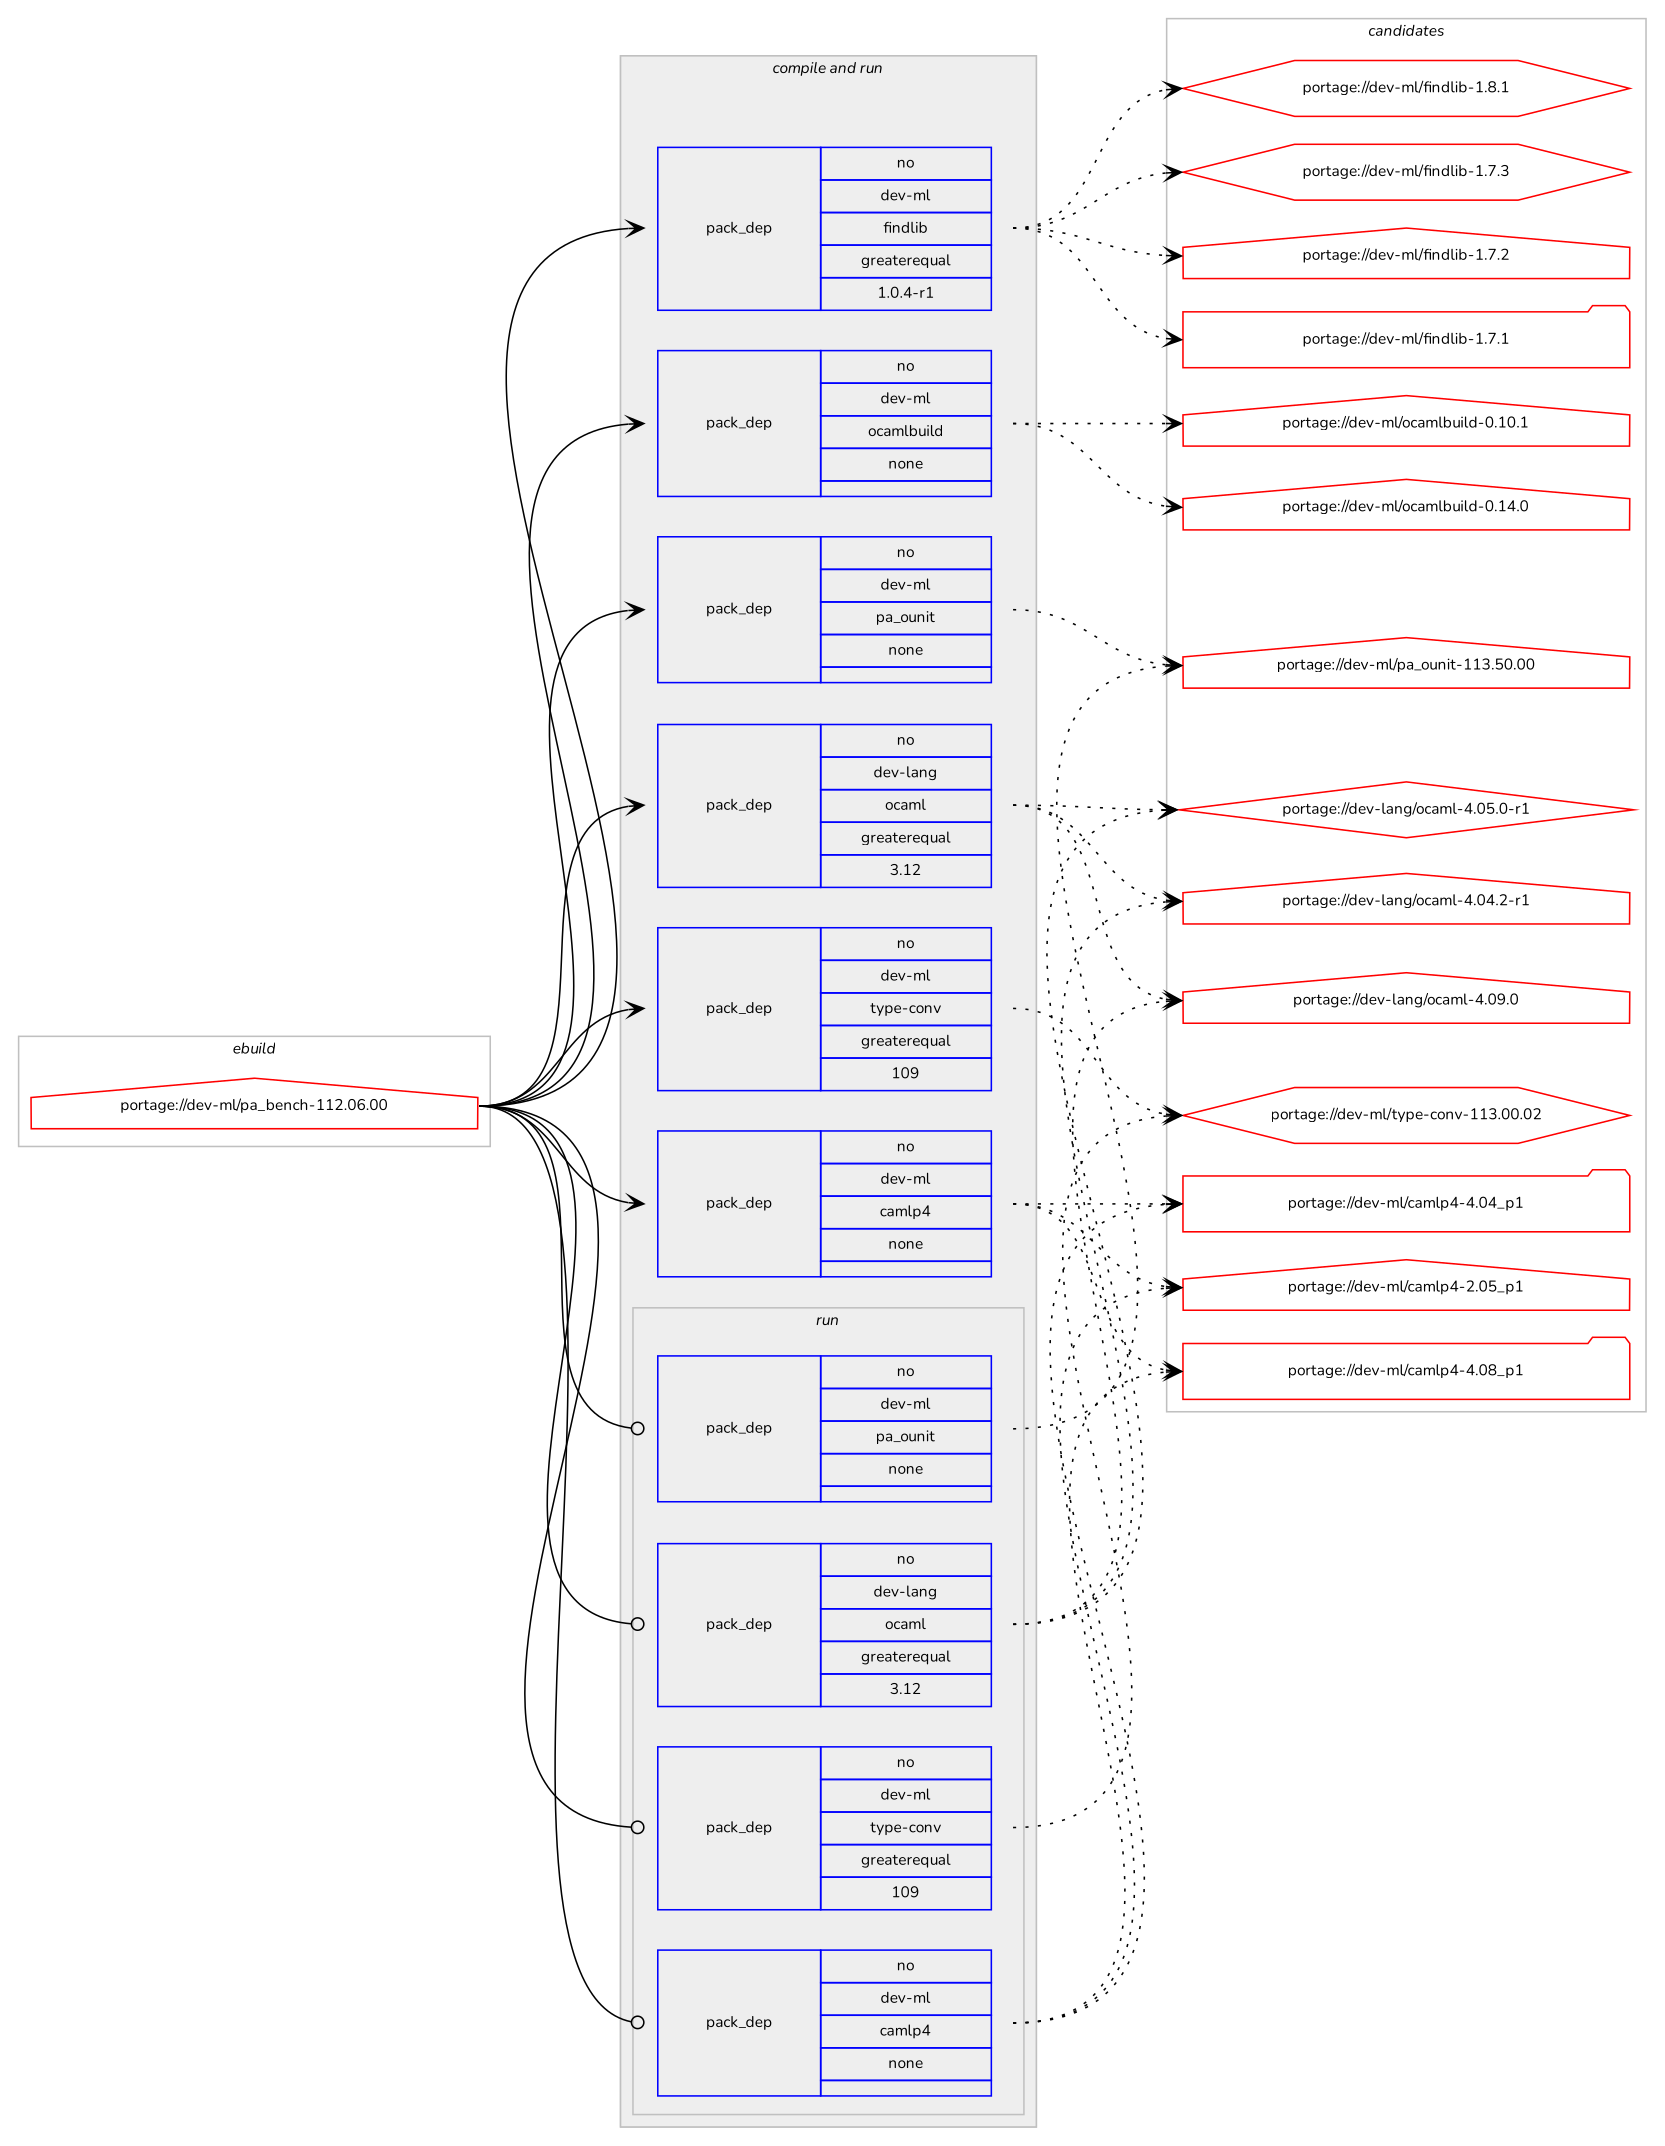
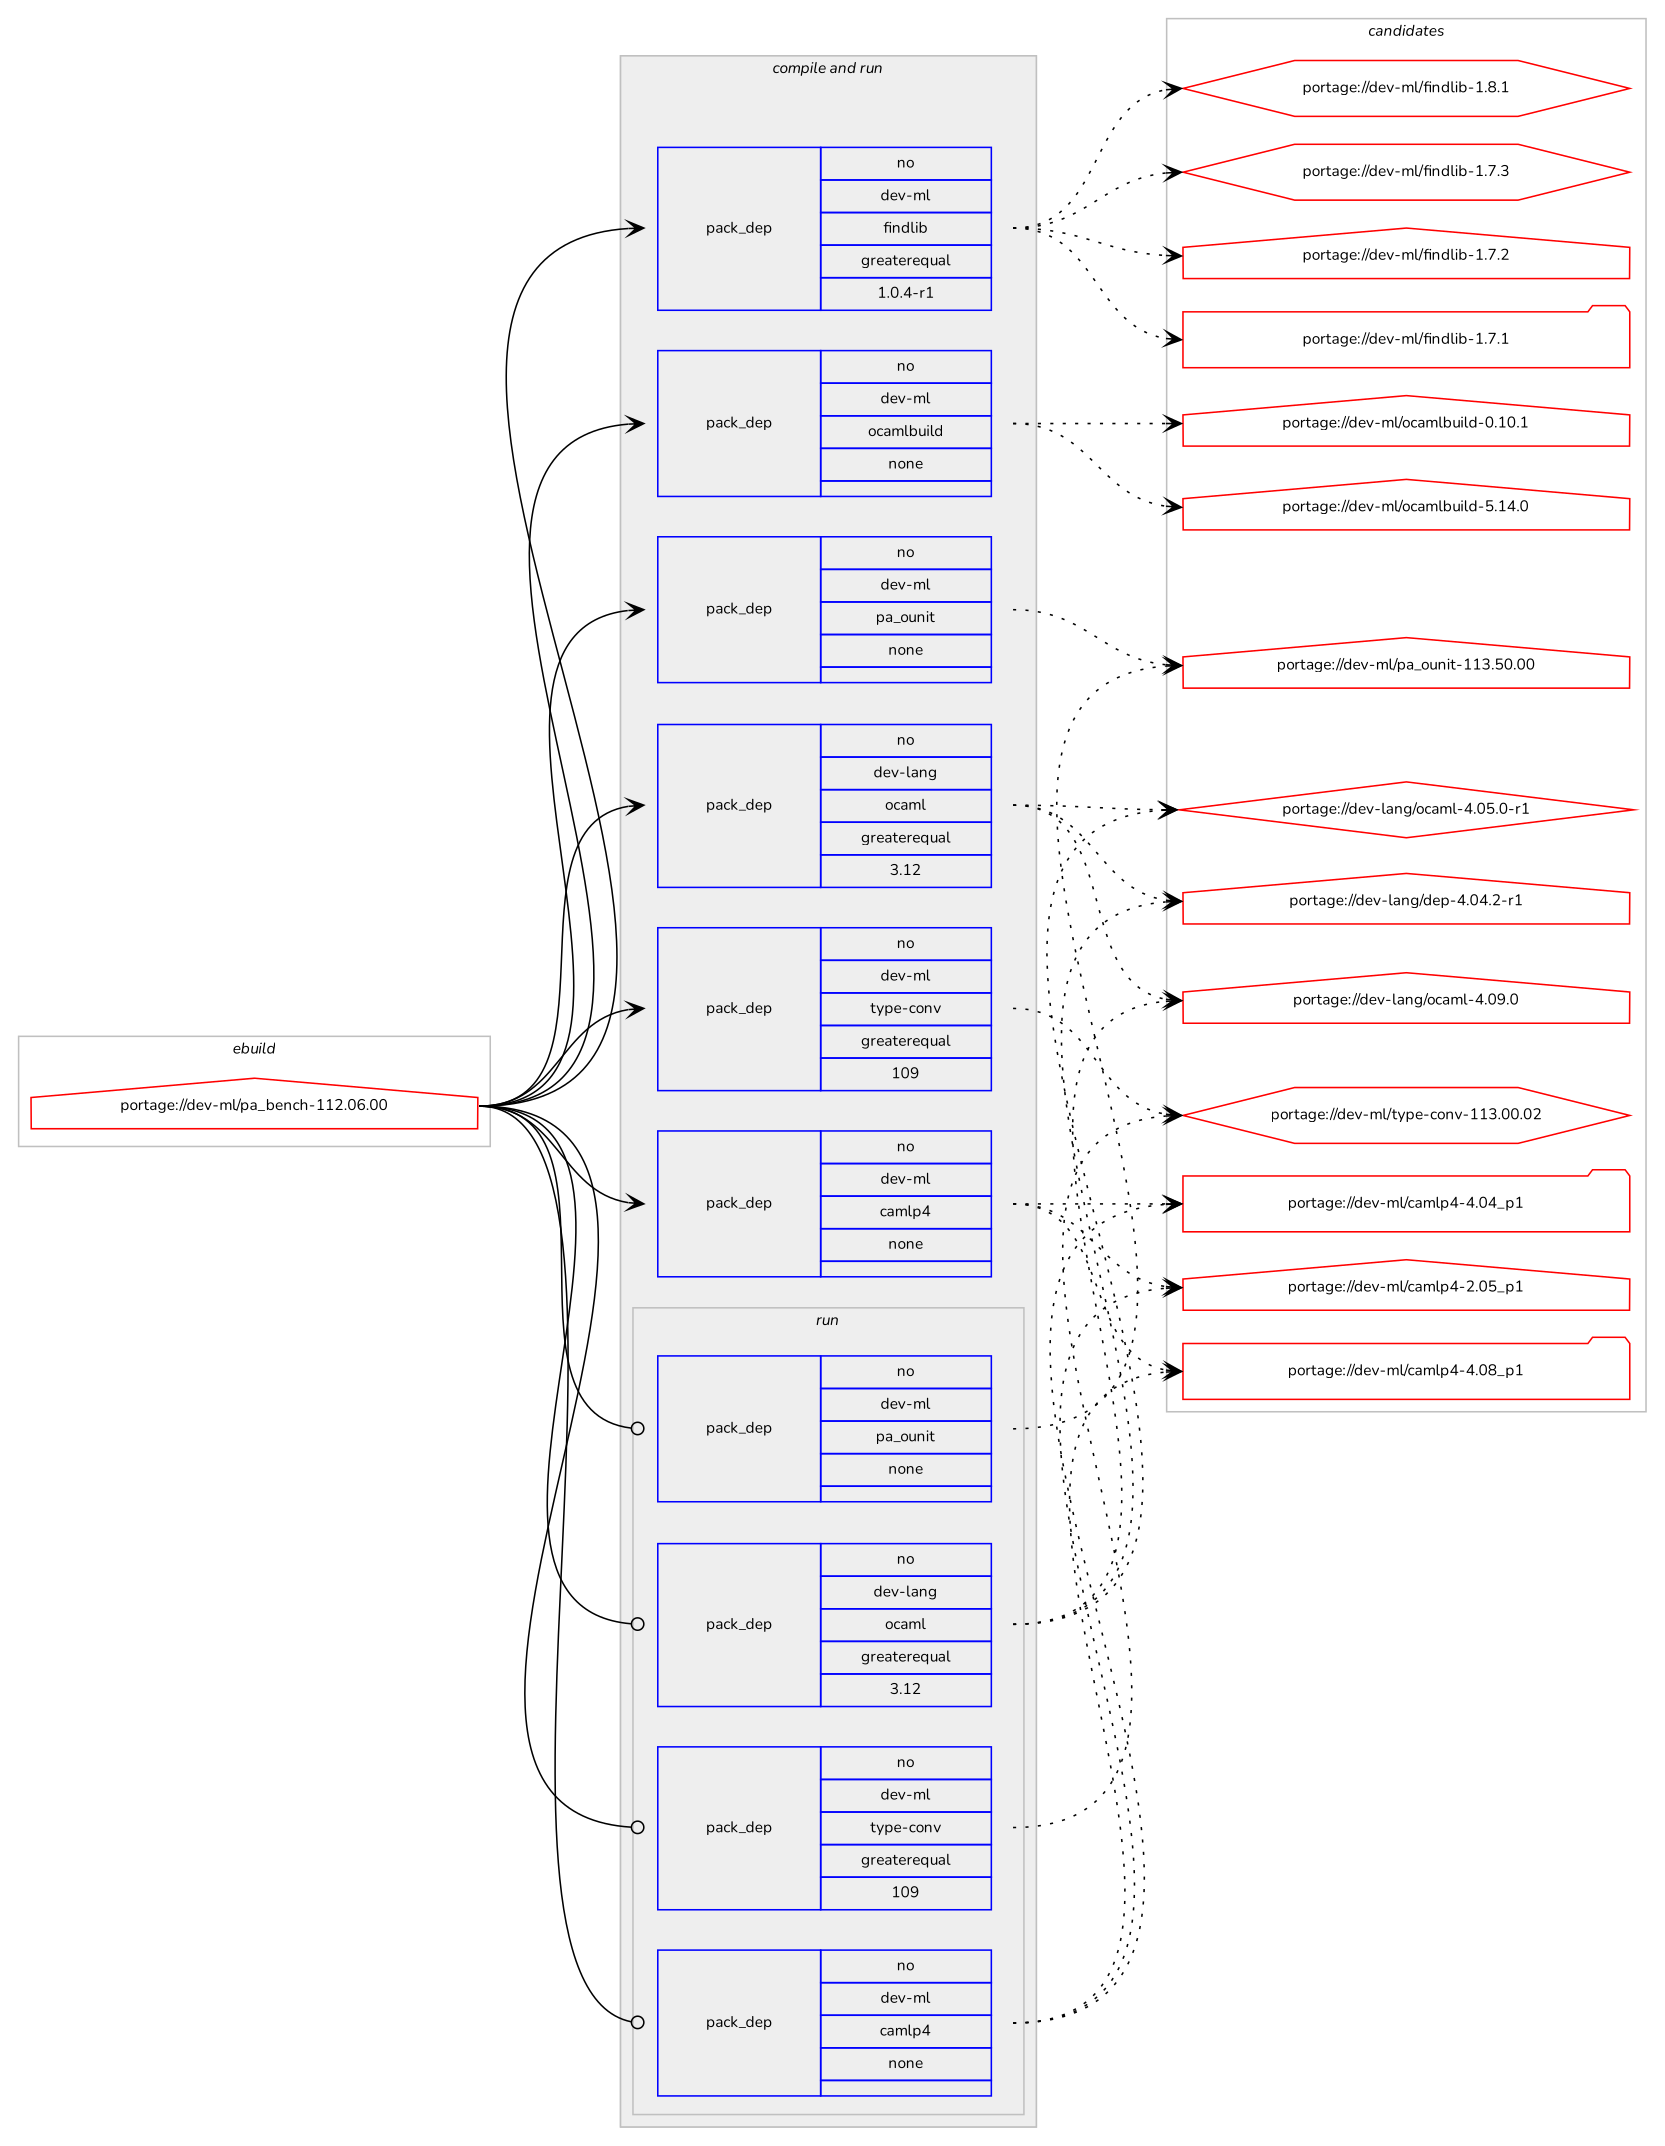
(1406, 507) -> (1406, 507)
(1406, 901) -> (1406, 901)
